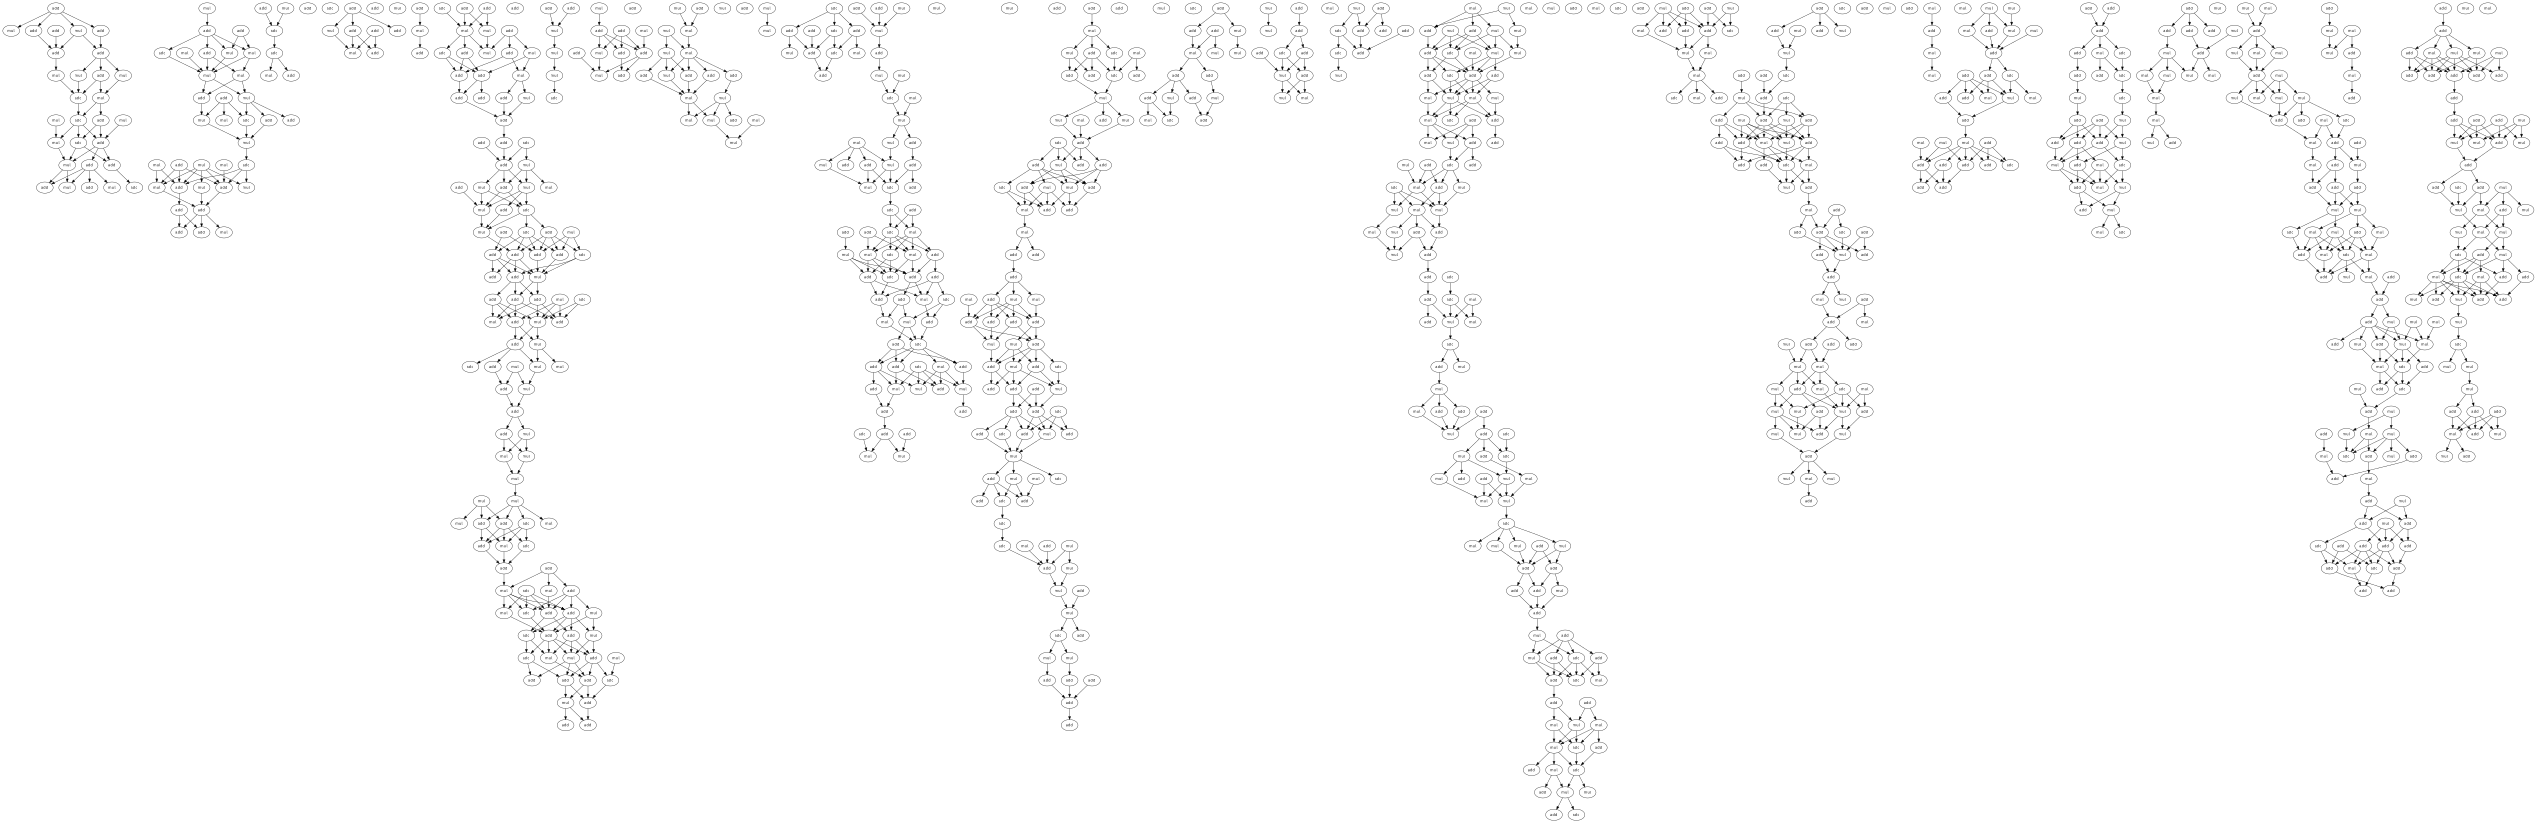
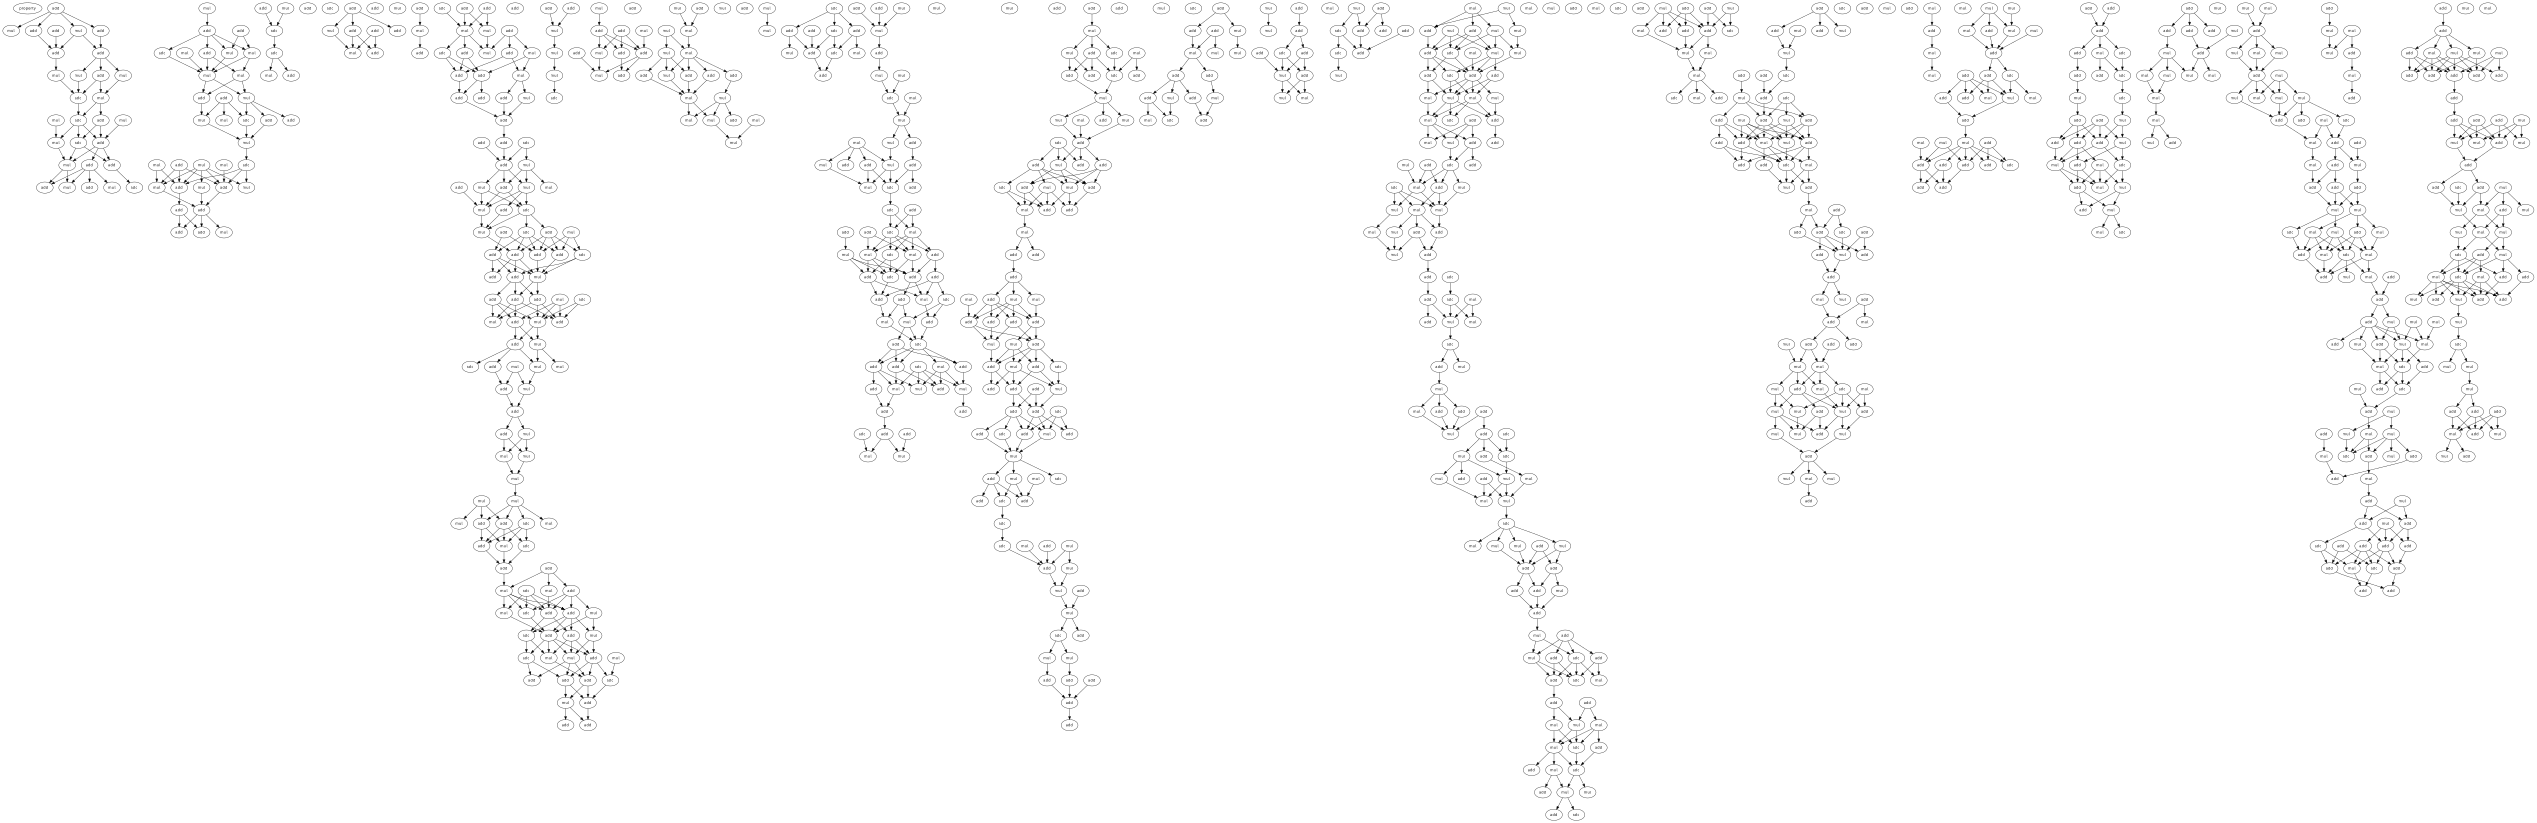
none -> (28, 8)
